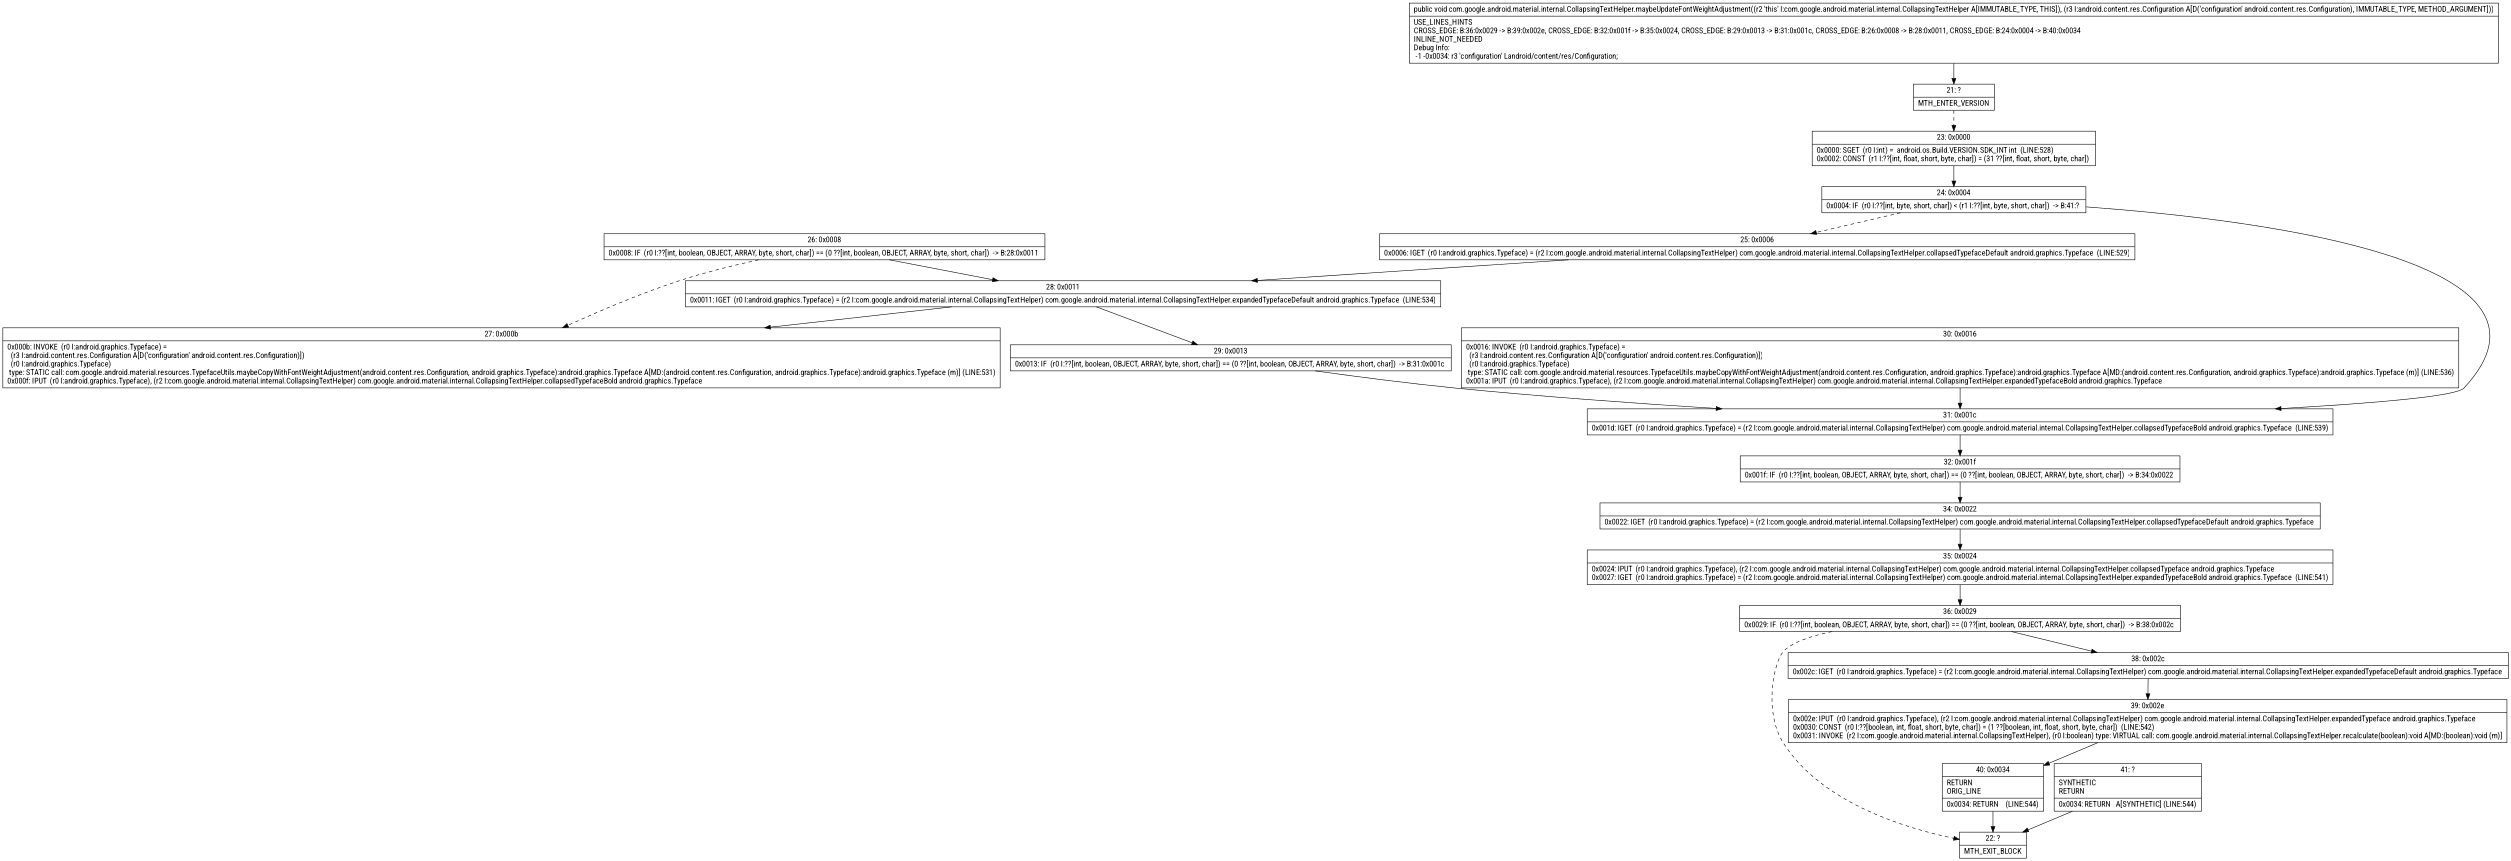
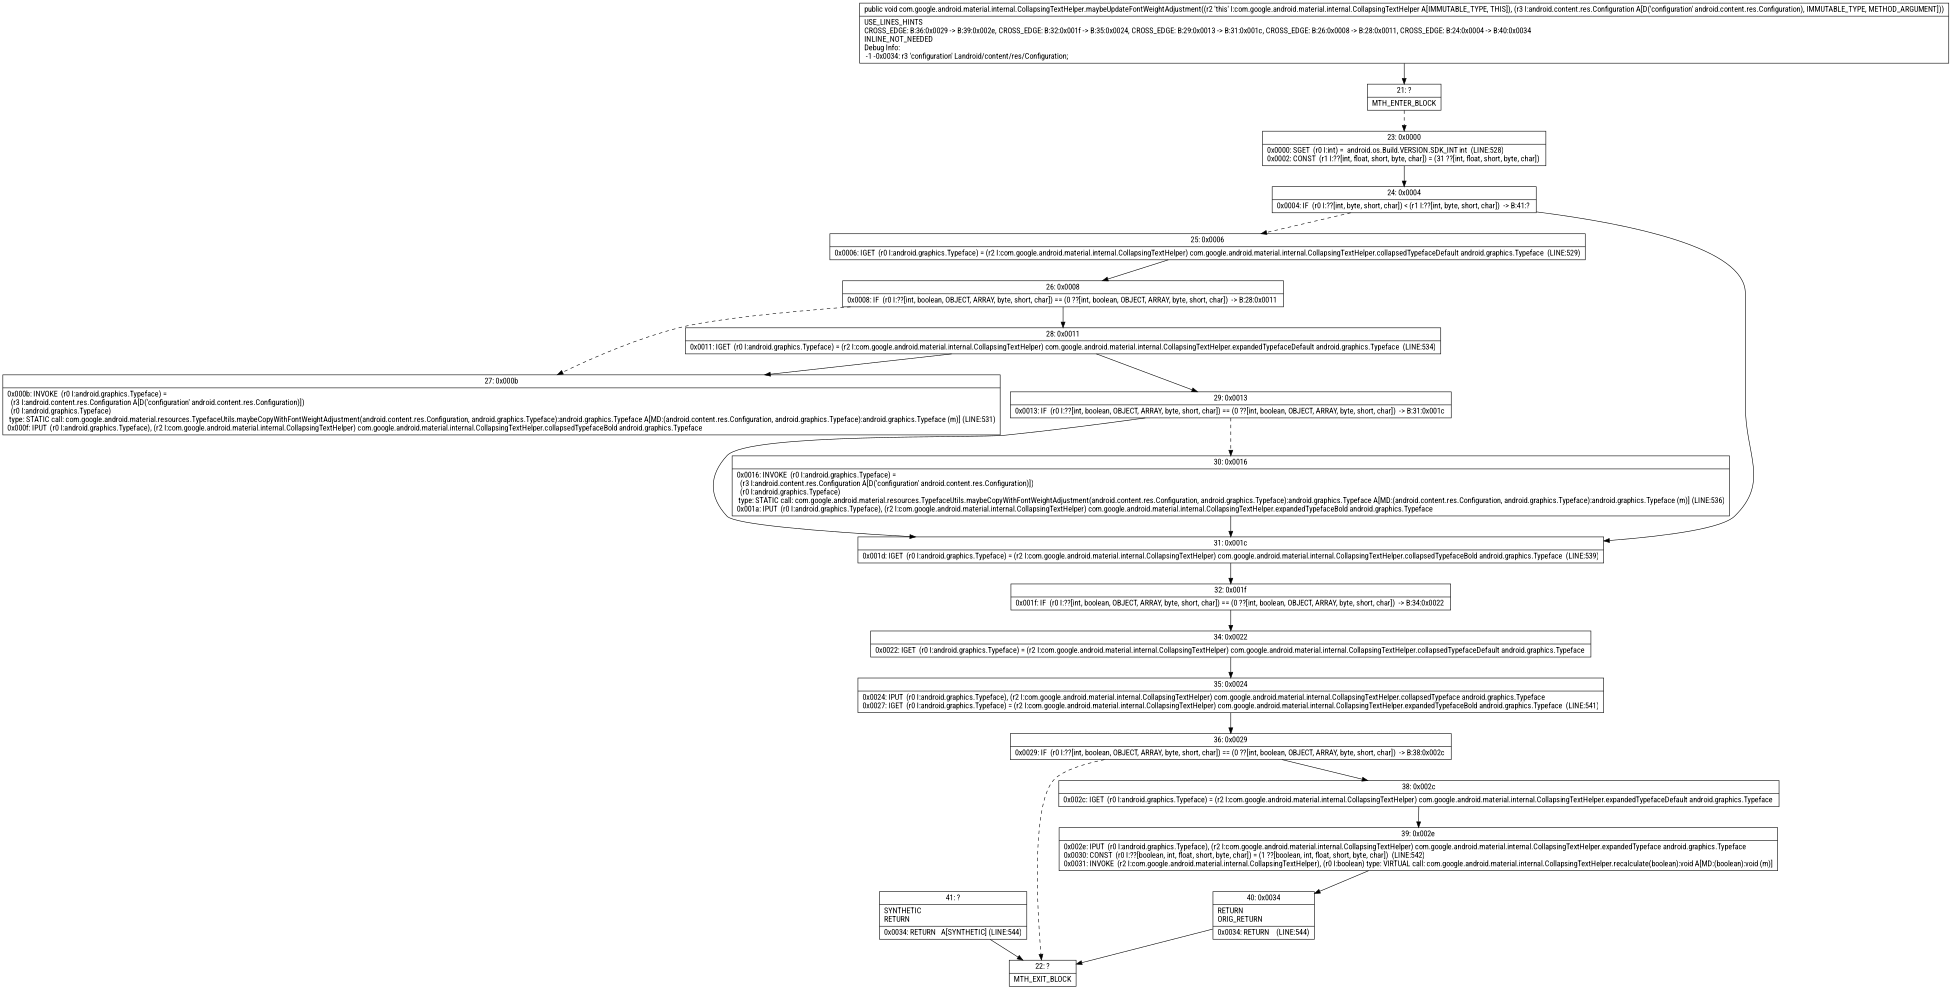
(1954, 103) -> (1404, 103)
(1413, 270) -> (1138, 269)
none -> (1231, 434)
(1964, 791) -> (1240, 919)
